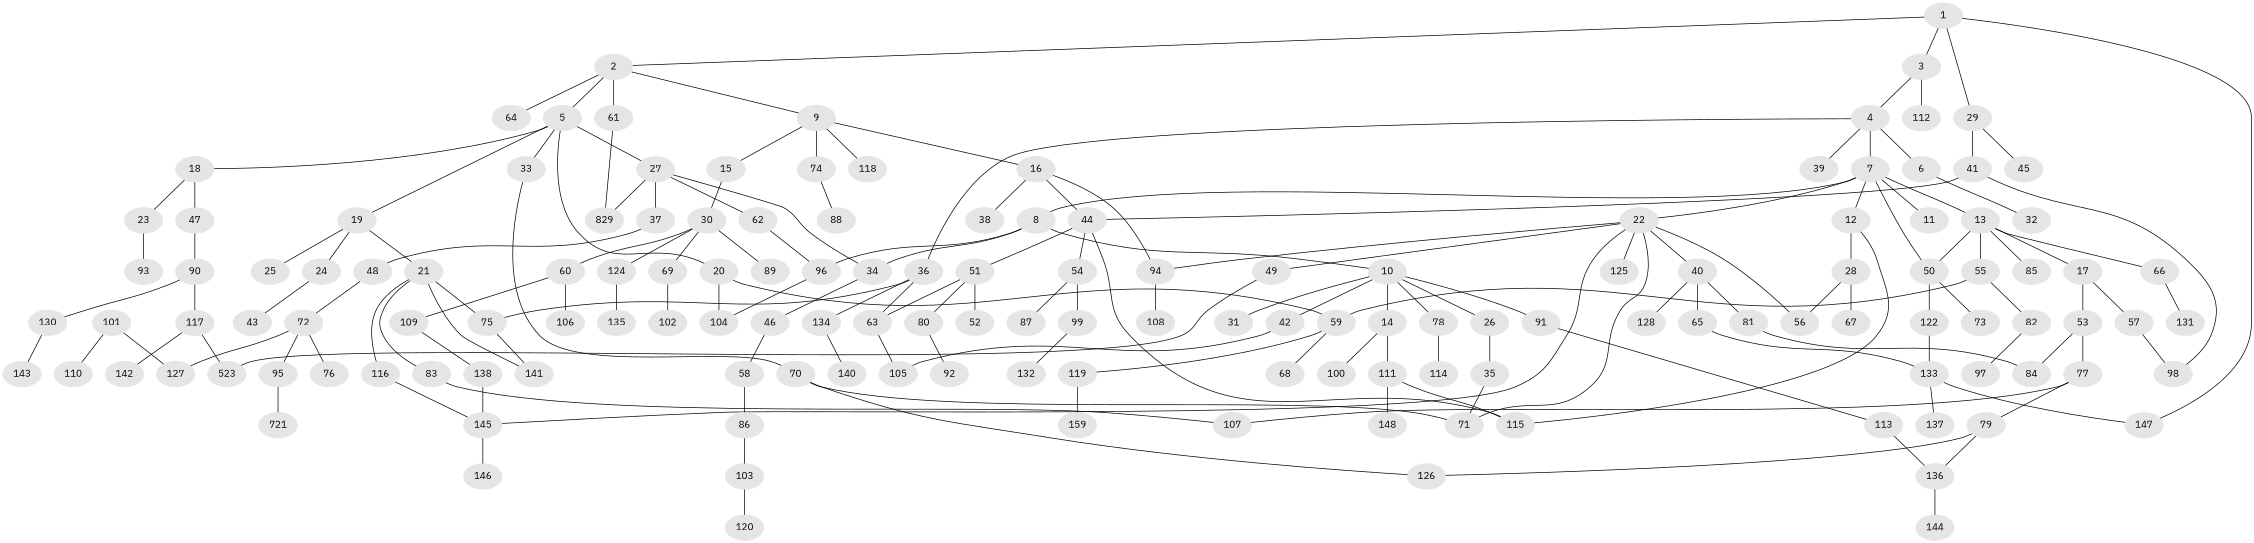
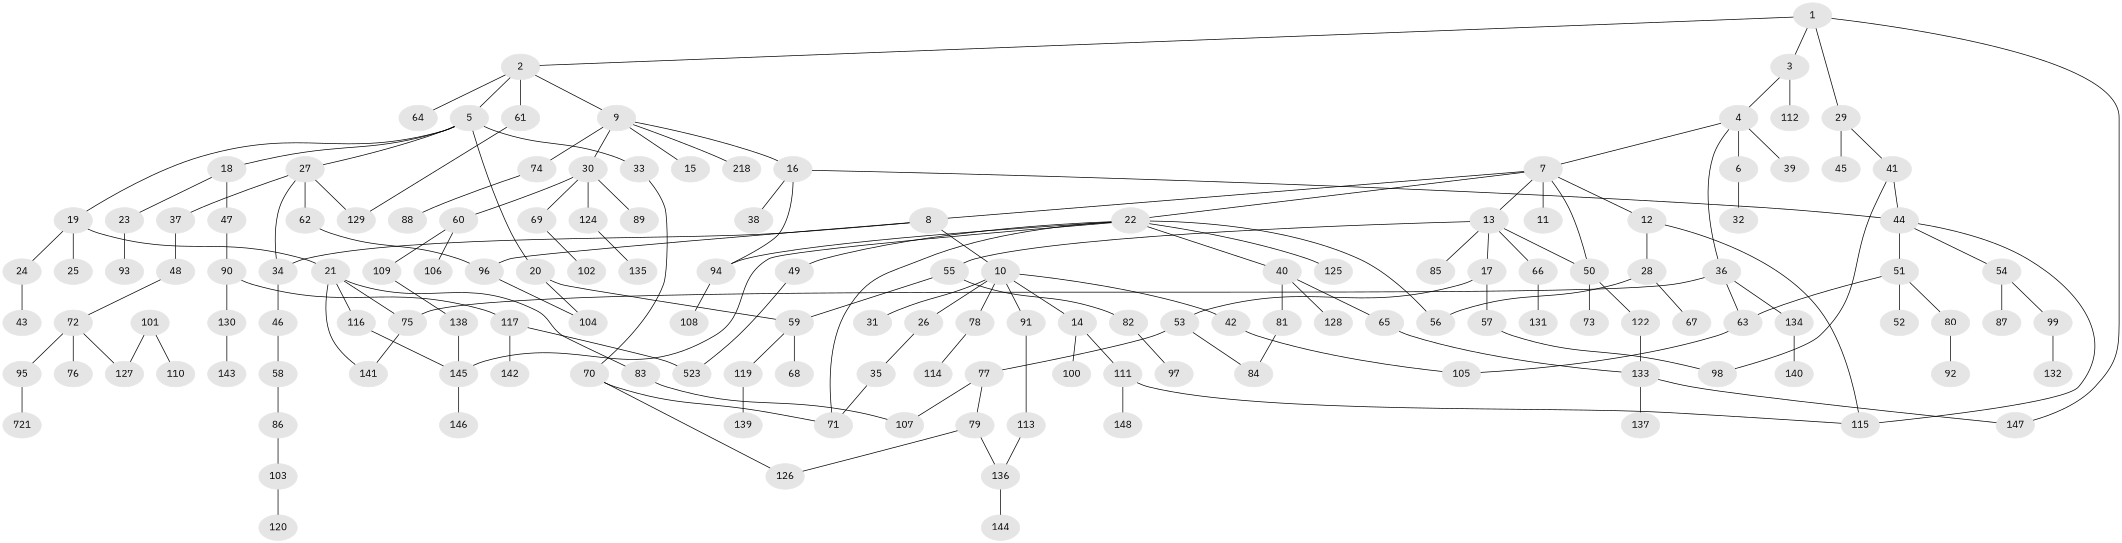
(868, 169) -> (742, 169)
(717, 195) -> (602, 144)
(604, 220) -> (356, 220)
(1077, 425) -> (743, 425)
